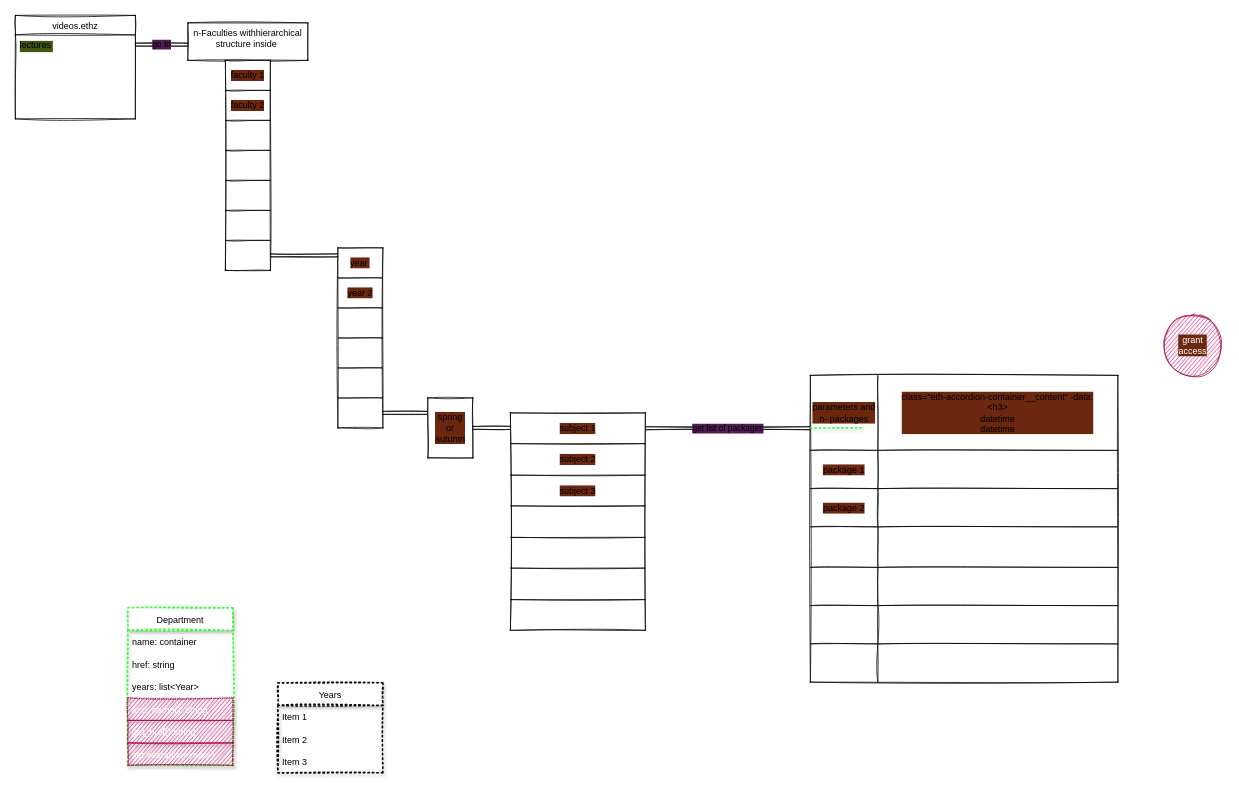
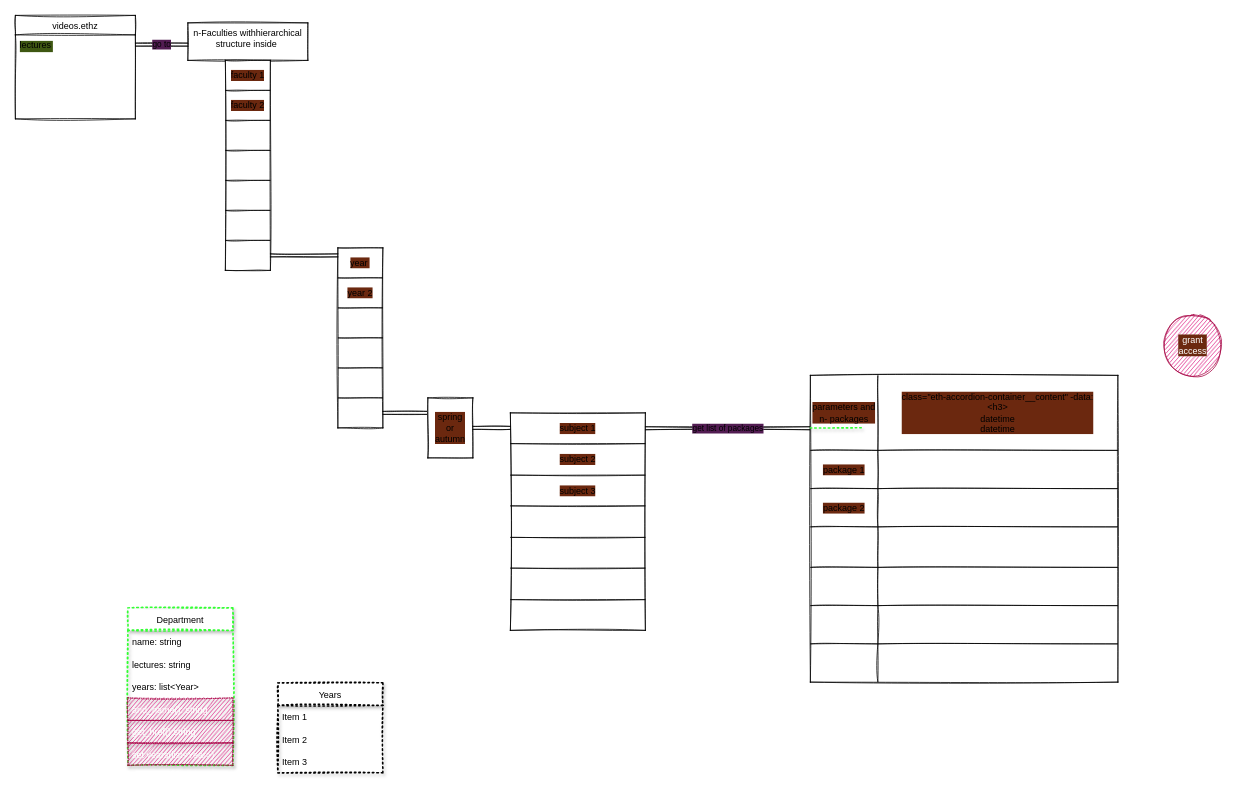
(166, 642) -> (159, 642)
(159, 665) -> (168, 665)
